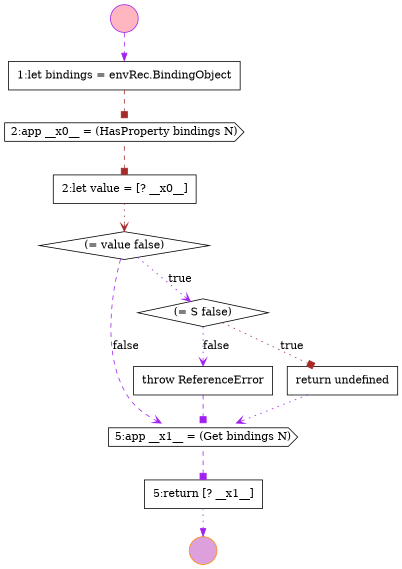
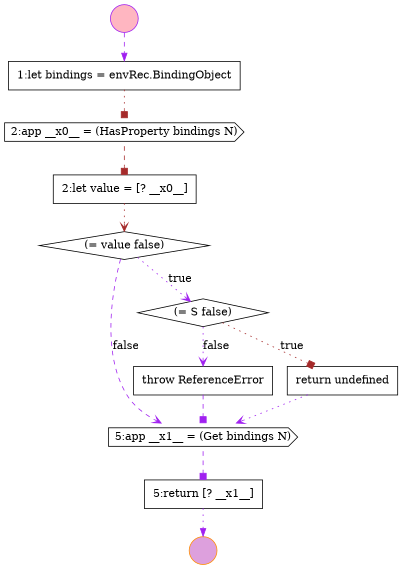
(124, 100) -> (124, 100)
